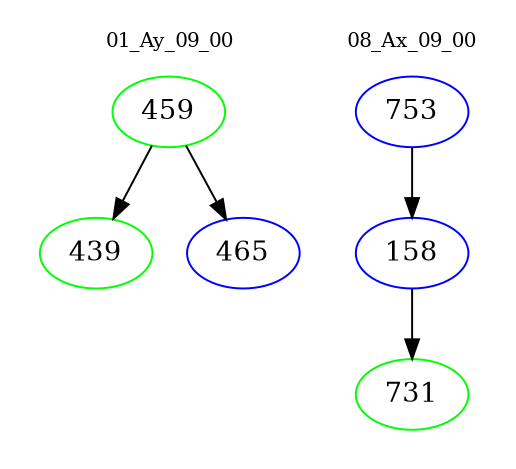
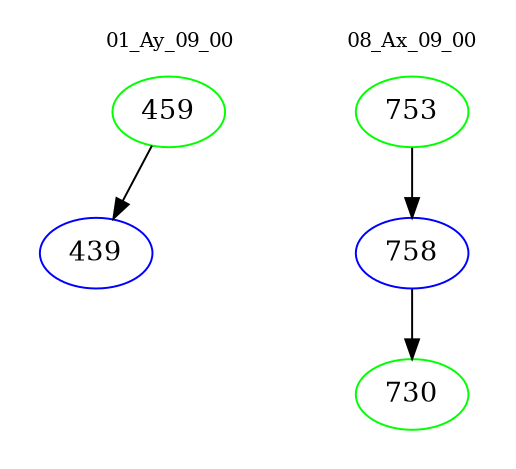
(412, 112) -> (412, 112)
(96, 253) -> (96, 253)
(243, 253) -> none
(412, 253) -> (412, 253)
(412, 394) -> (412, 394)
